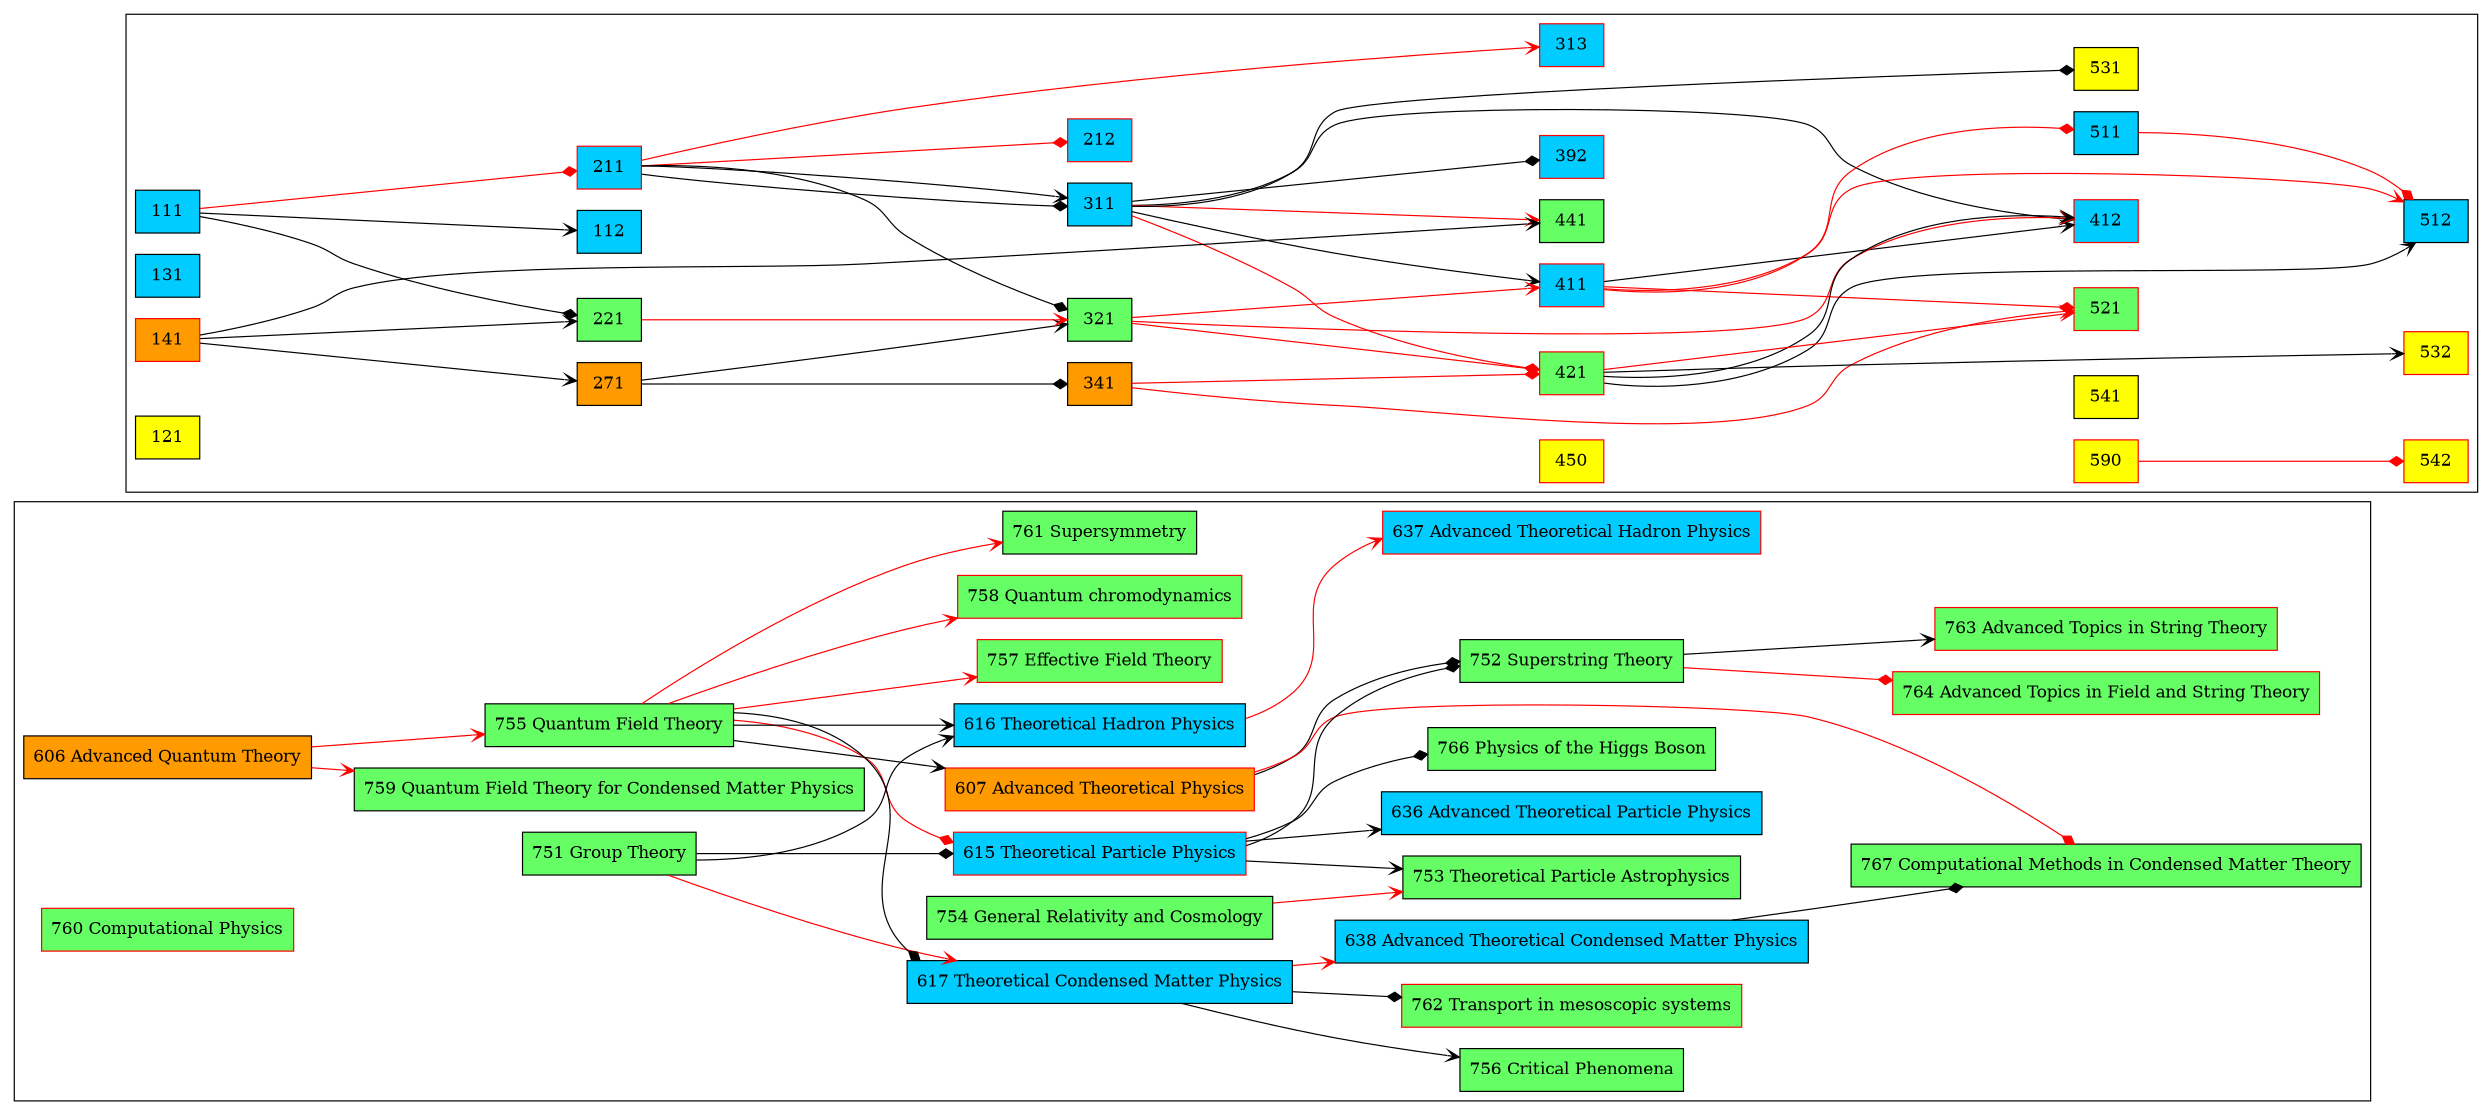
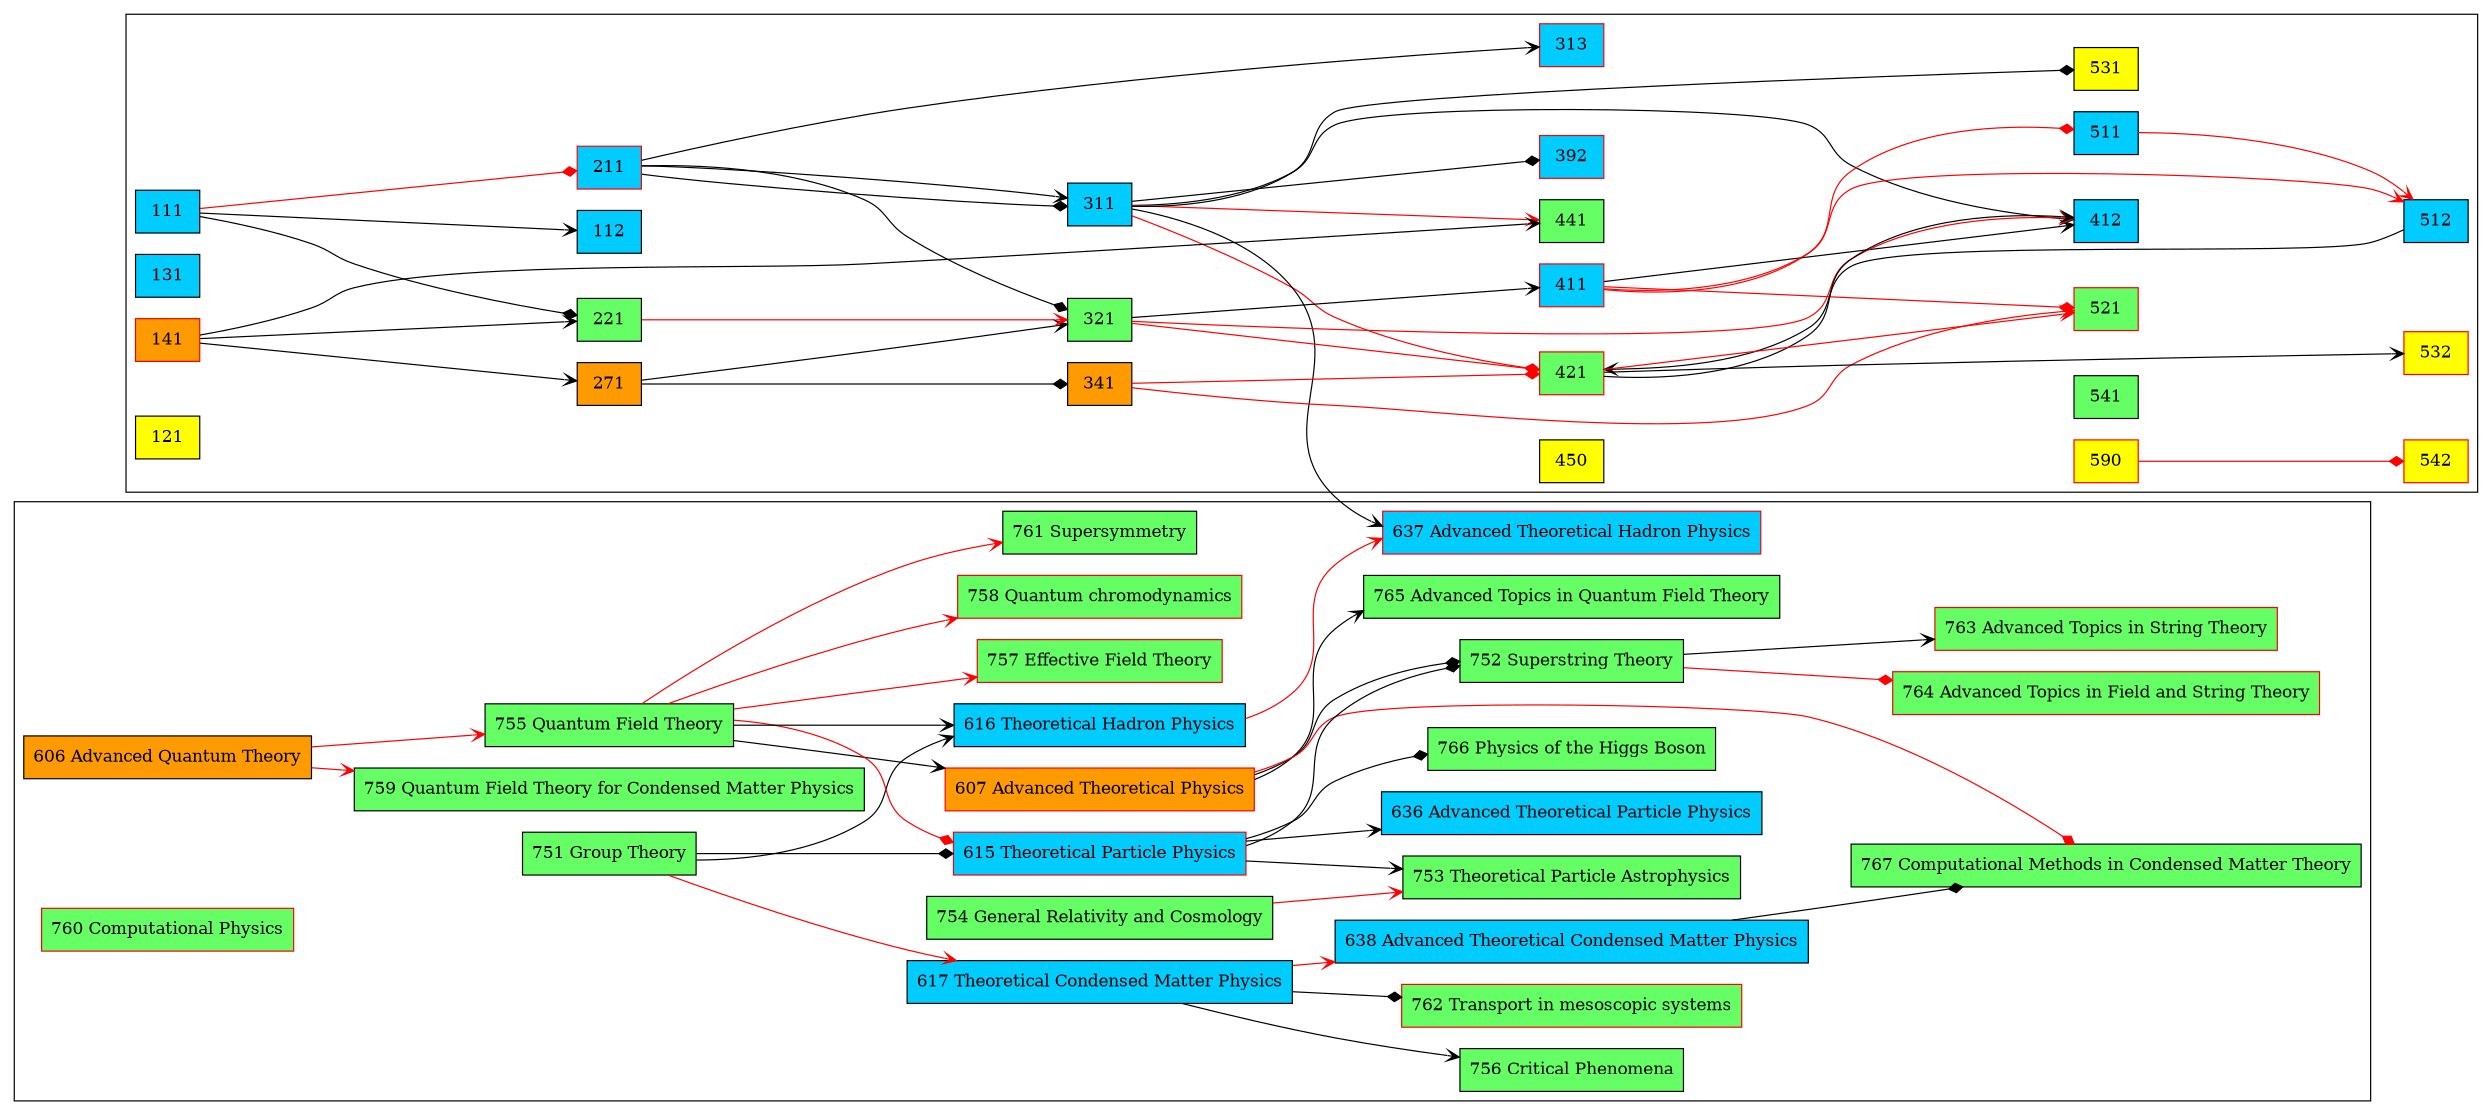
(1082, 86) -> (1082, 86)
(1100, 140) -> none
(2276, 144) -> (2276, 144)
(2106, 221) -> (2106, 221)
(1329, 252) -> (1308, 314)
(1985, 273) -> (1990, 251)
(1330, 303) -> (1330, 303)
(2106, 397) -> (2106, 397)
(1572, 461) -> (1572, 461)
none -> (1572, 597)
(890, 819) -> none
